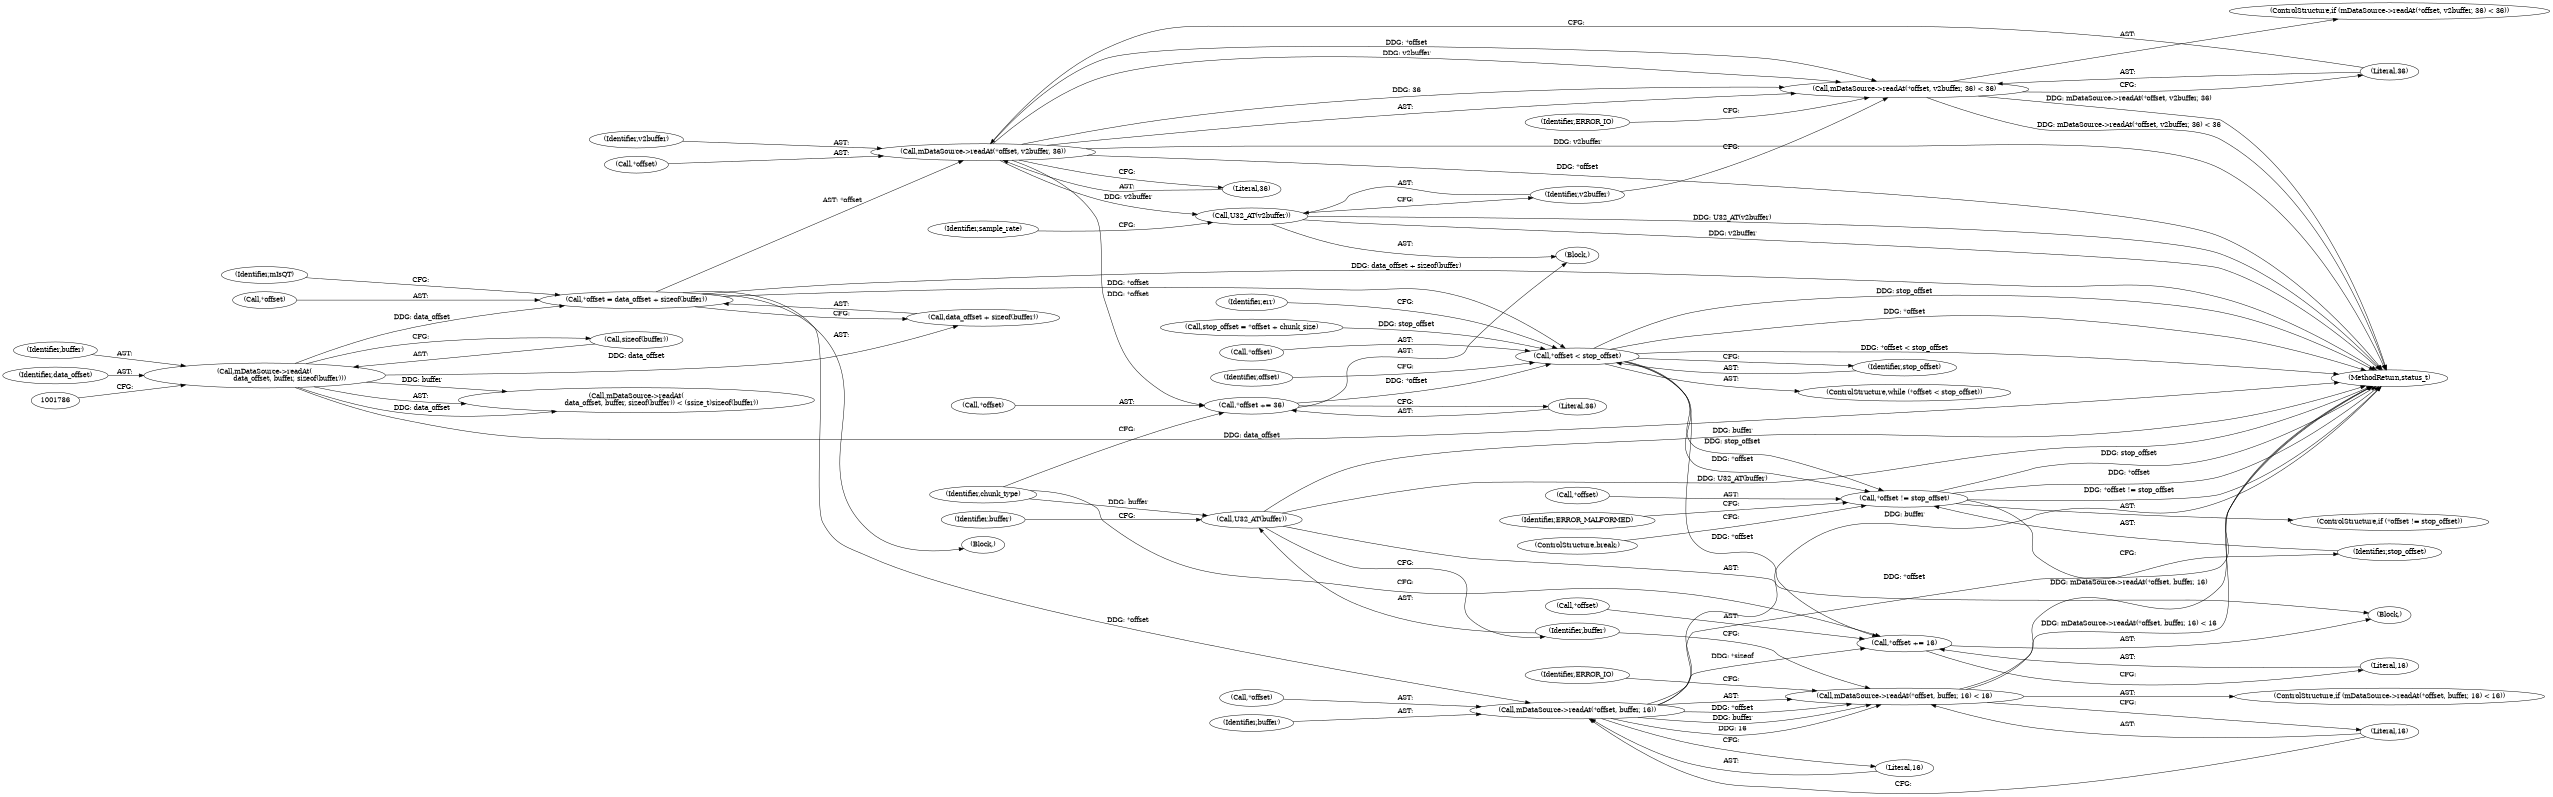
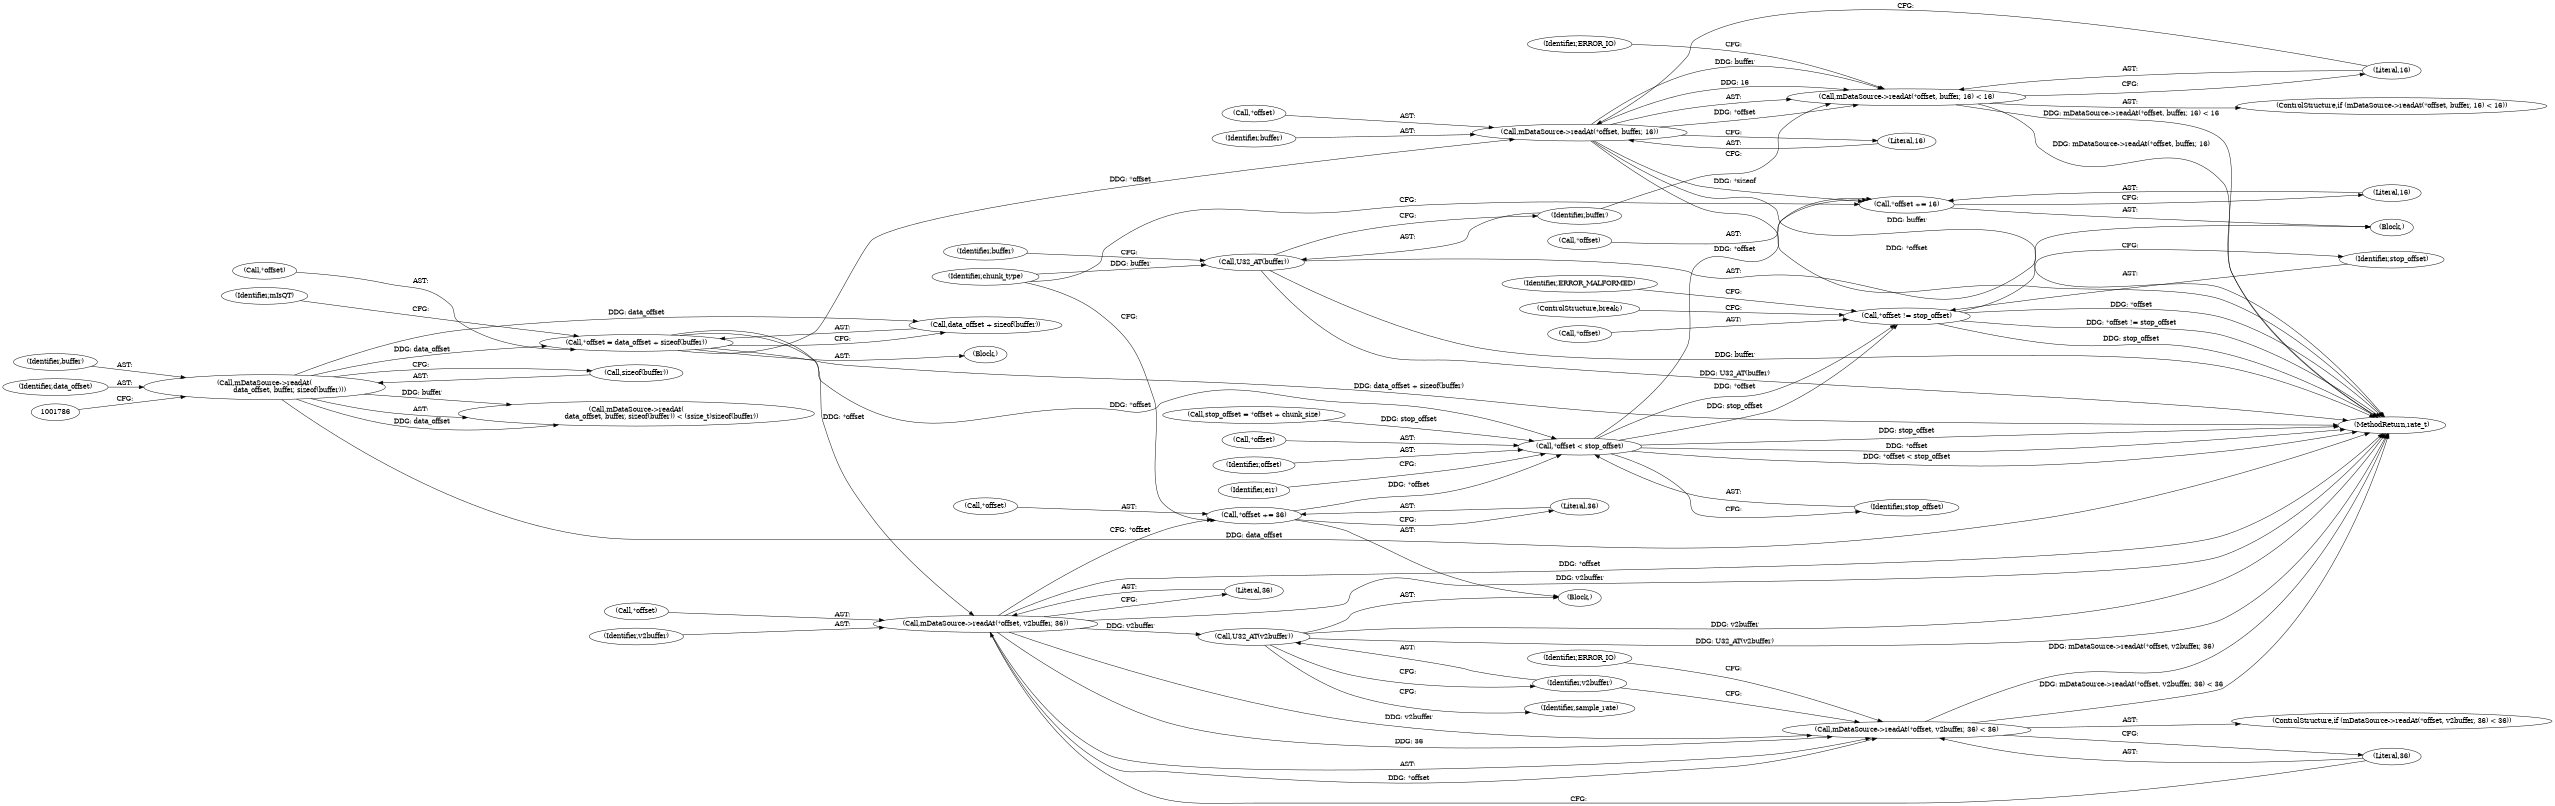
(843, 201) -> (844, 418)
(1123, 230) -> (1388, 704)
(1128, 295) -> (1130, 530)
(1406, 367) -> (1409, 450)
(2389, 378) -> (2392, 425)
(1904, 393) -> none
(2389, 522) -> none
